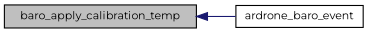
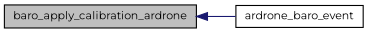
(100, 16) -> (100, 16)
